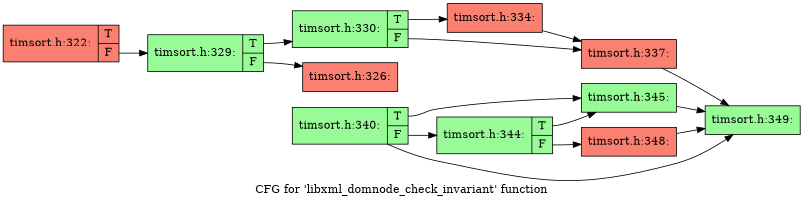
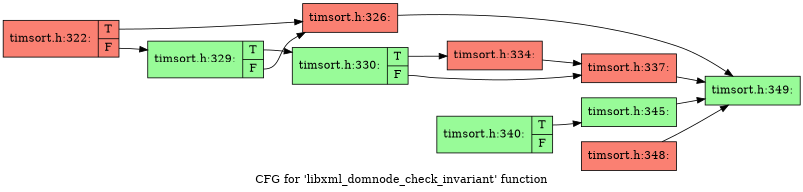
none -> (207, 27)
(495, 135) -> none
(558, 180) -> (566, 22)
